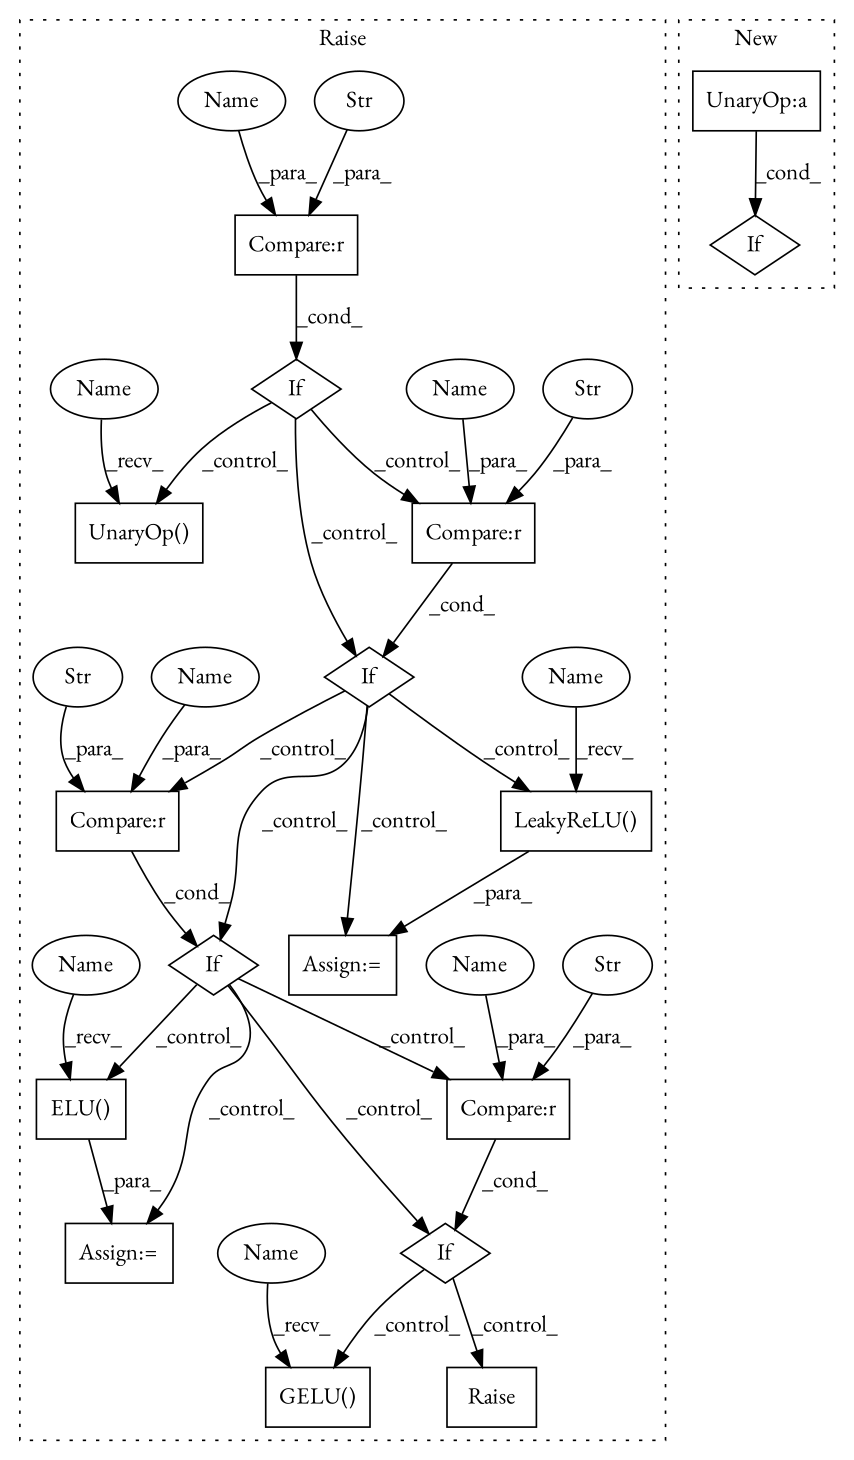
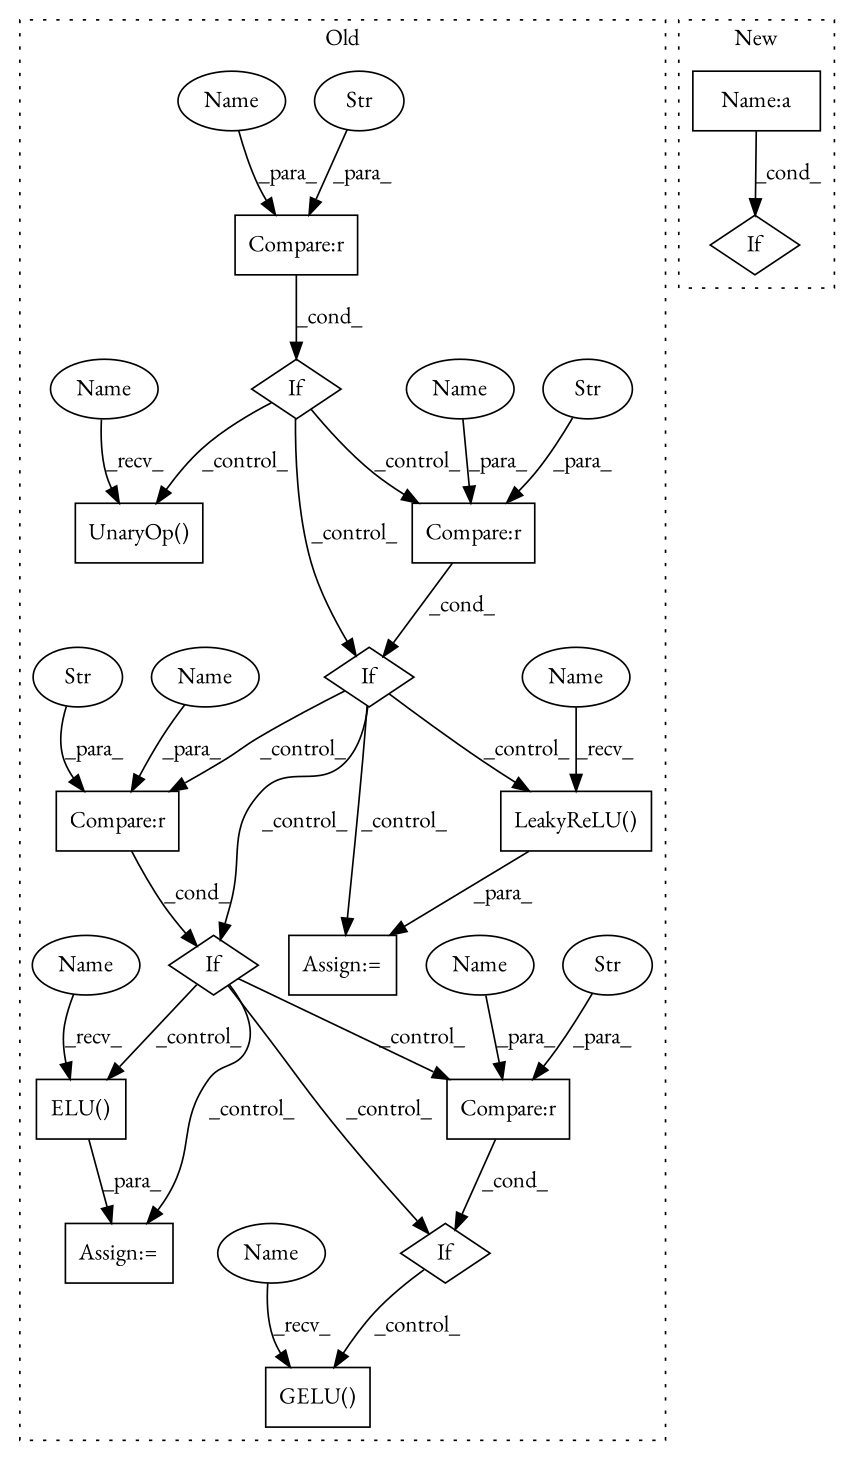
(343, 39) -> (343, 39)
(757, 101) -> (757, 101)
(492, 1397) -> none
